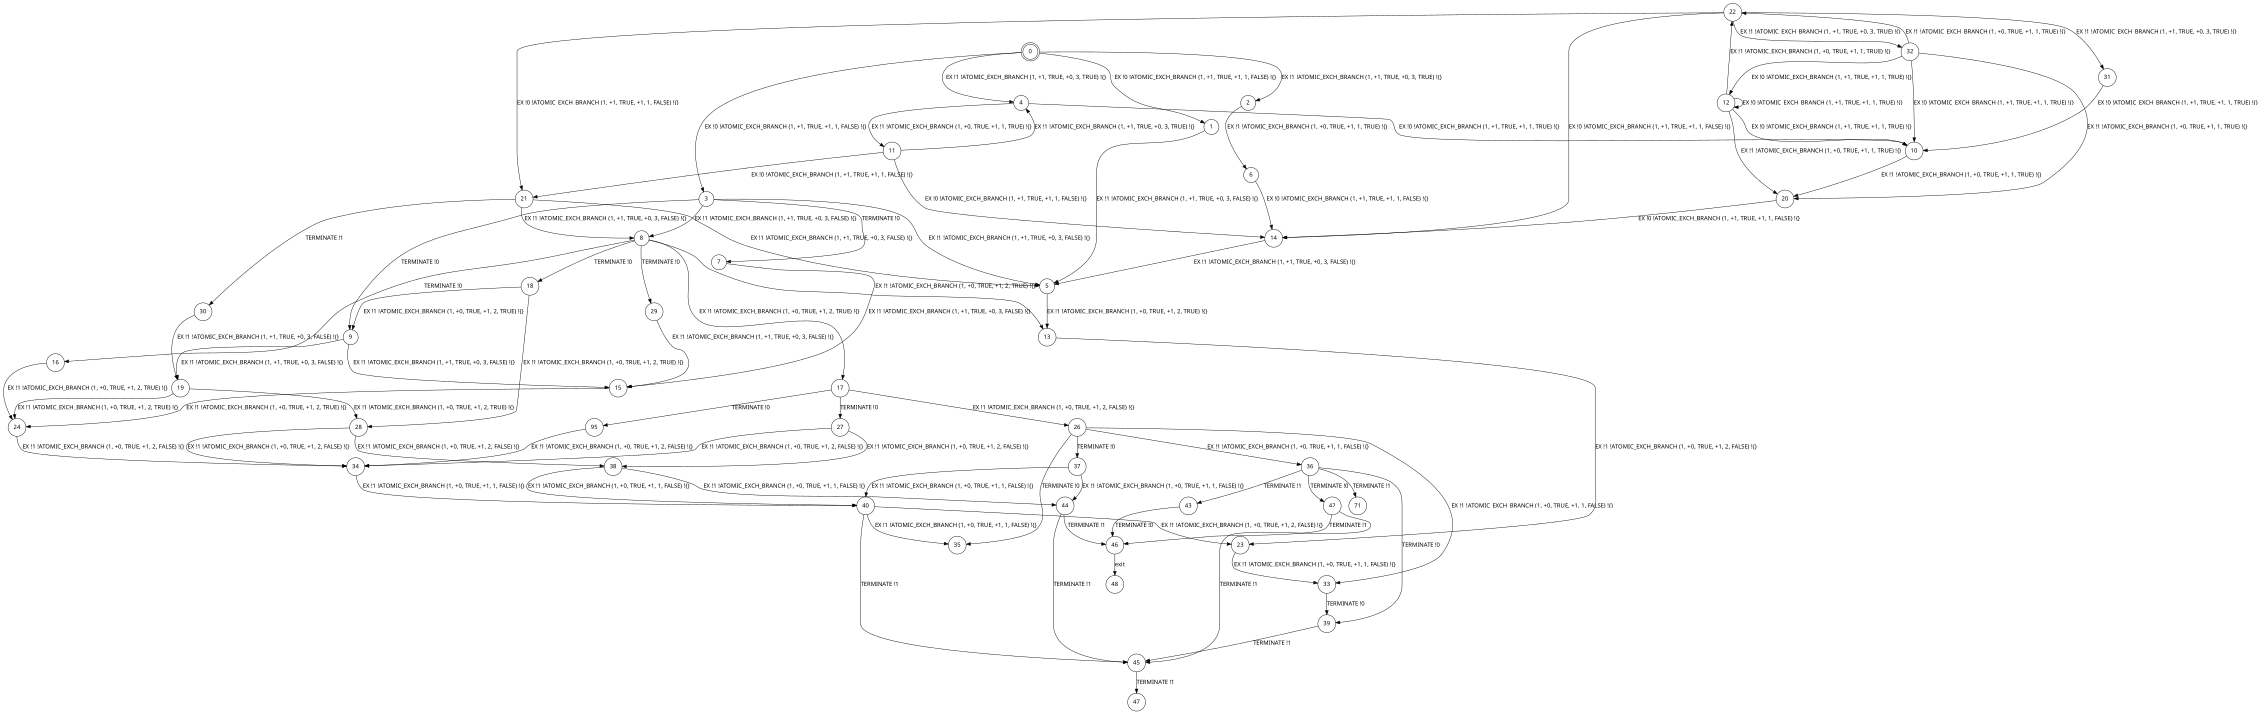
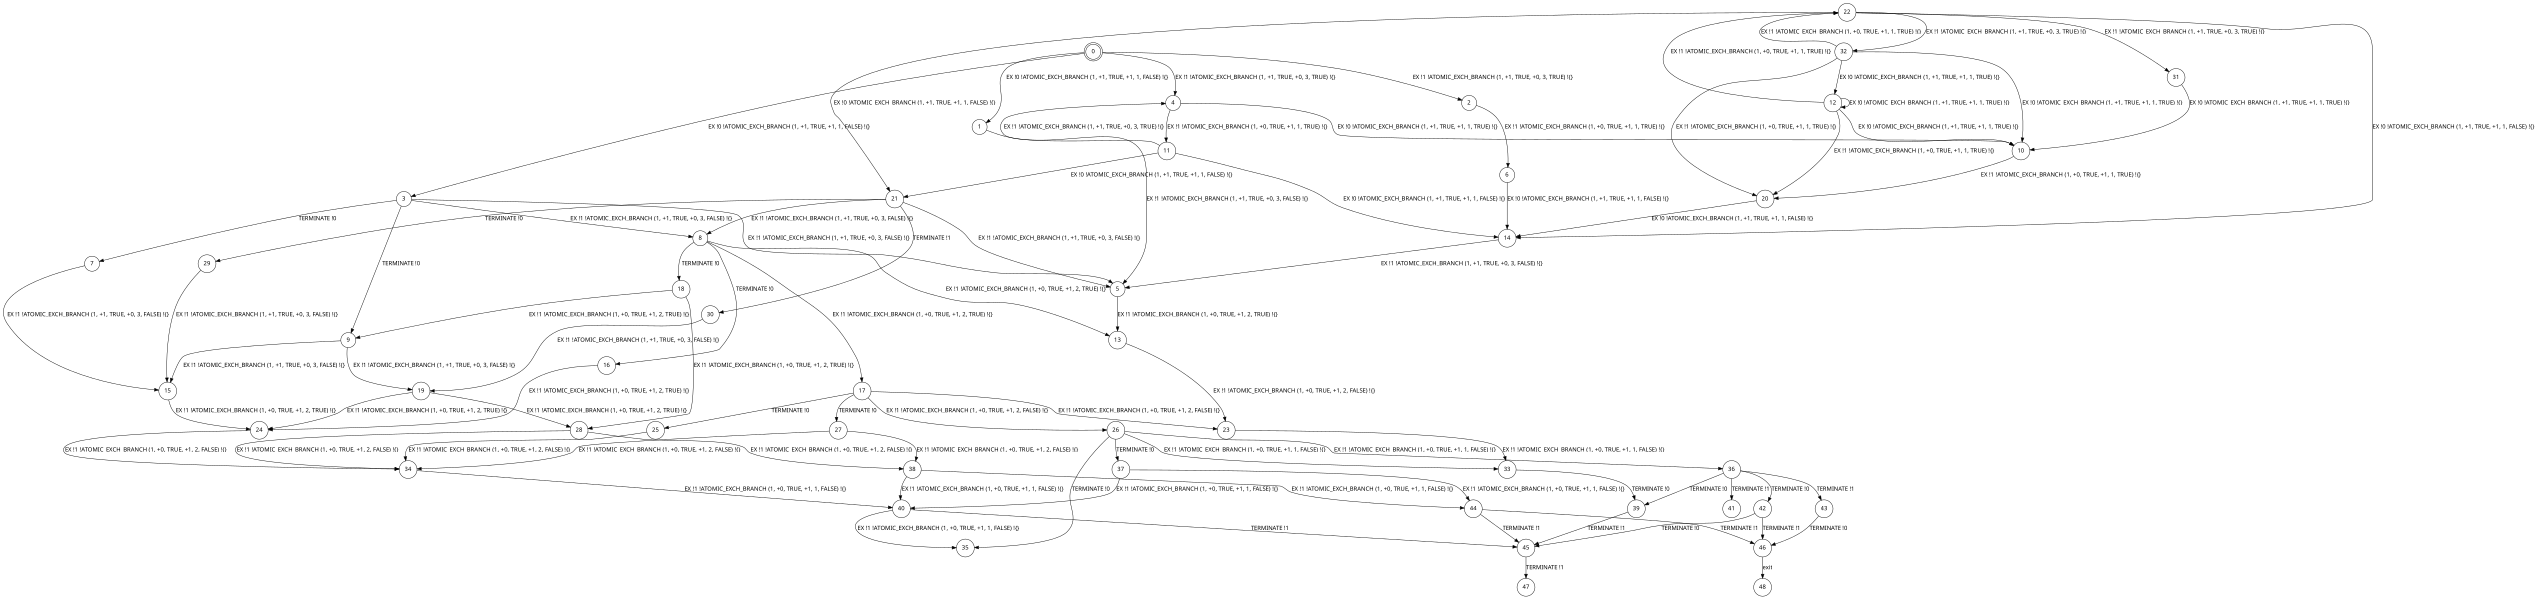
(643, 273) -> (551, 210)
(594, 427) -> (656, 430)
(1358, 506) -> (1732, 509)
(1053, 516) -> (1043, 406)
(1239, 584) -> (1680, 528)
